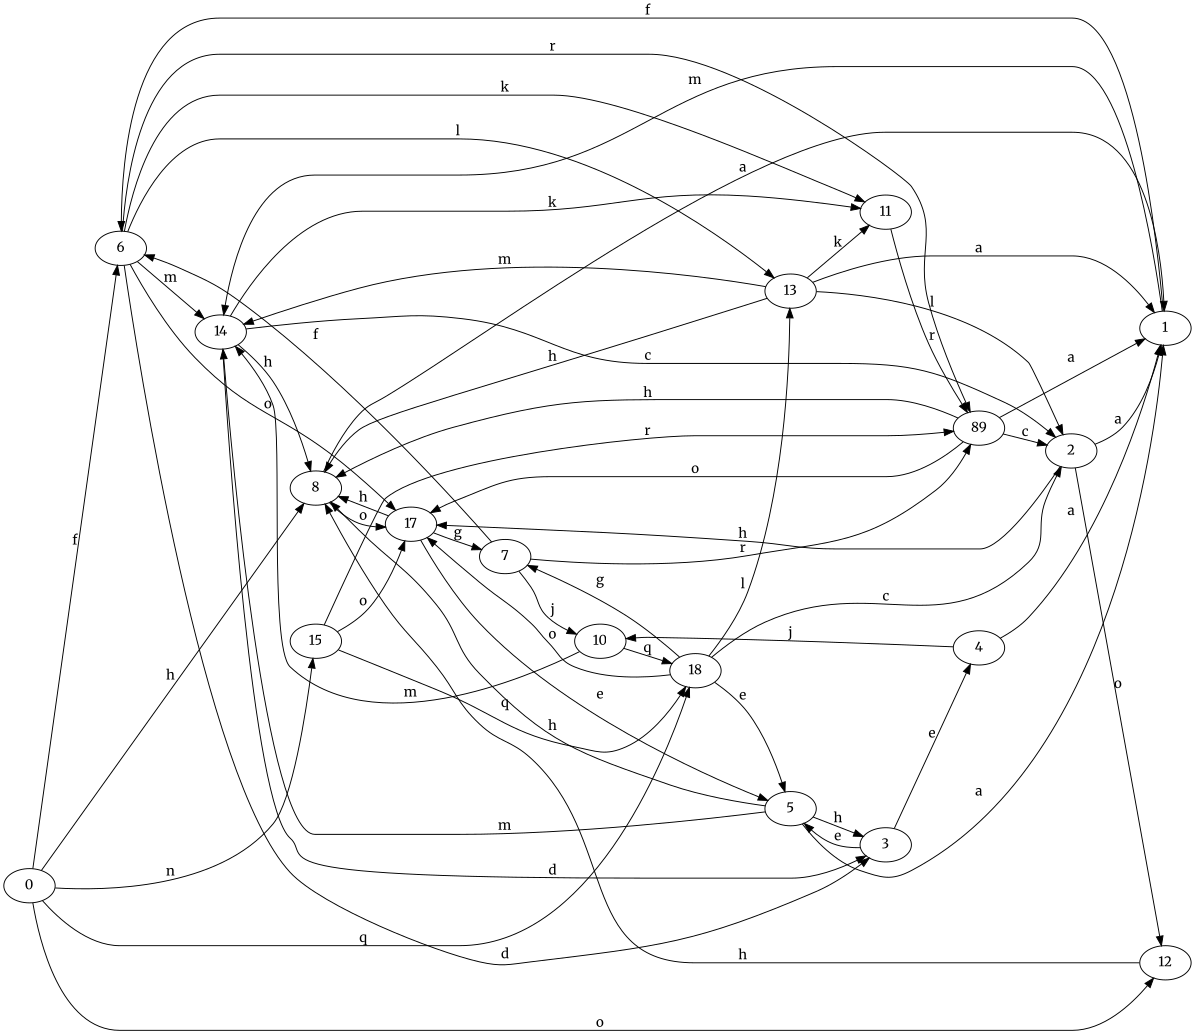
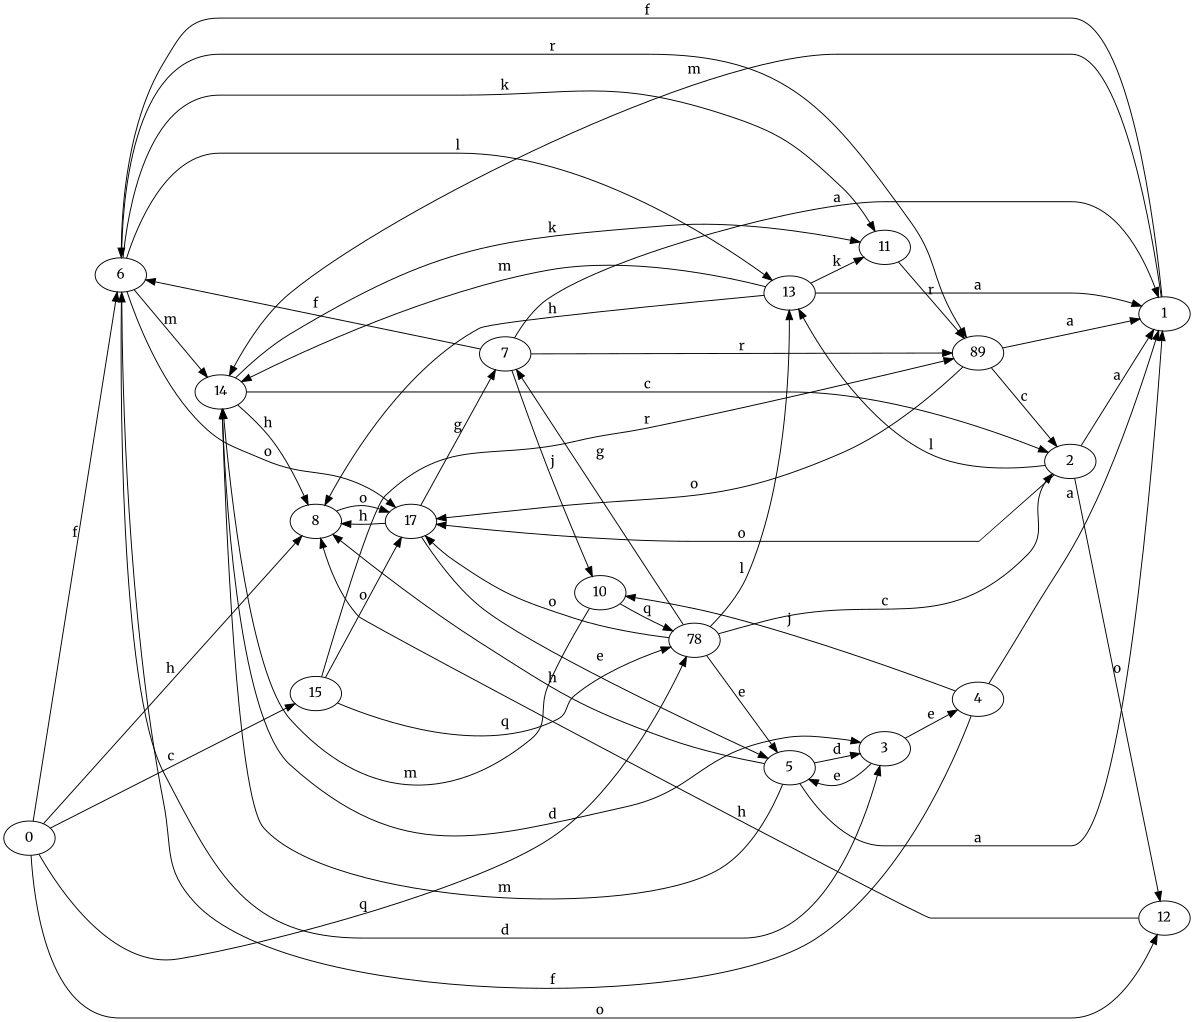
(756, 171) -> (839, 206)
(962, 322) -> (900, 435)
(647, 400) -> none
(743, 534) -> (742, 534)
(695, 671) -> (695, 640)
(838, 819) -> (837, 750)
(171, 872) -> (171, 757)
none -> (335, 966)
